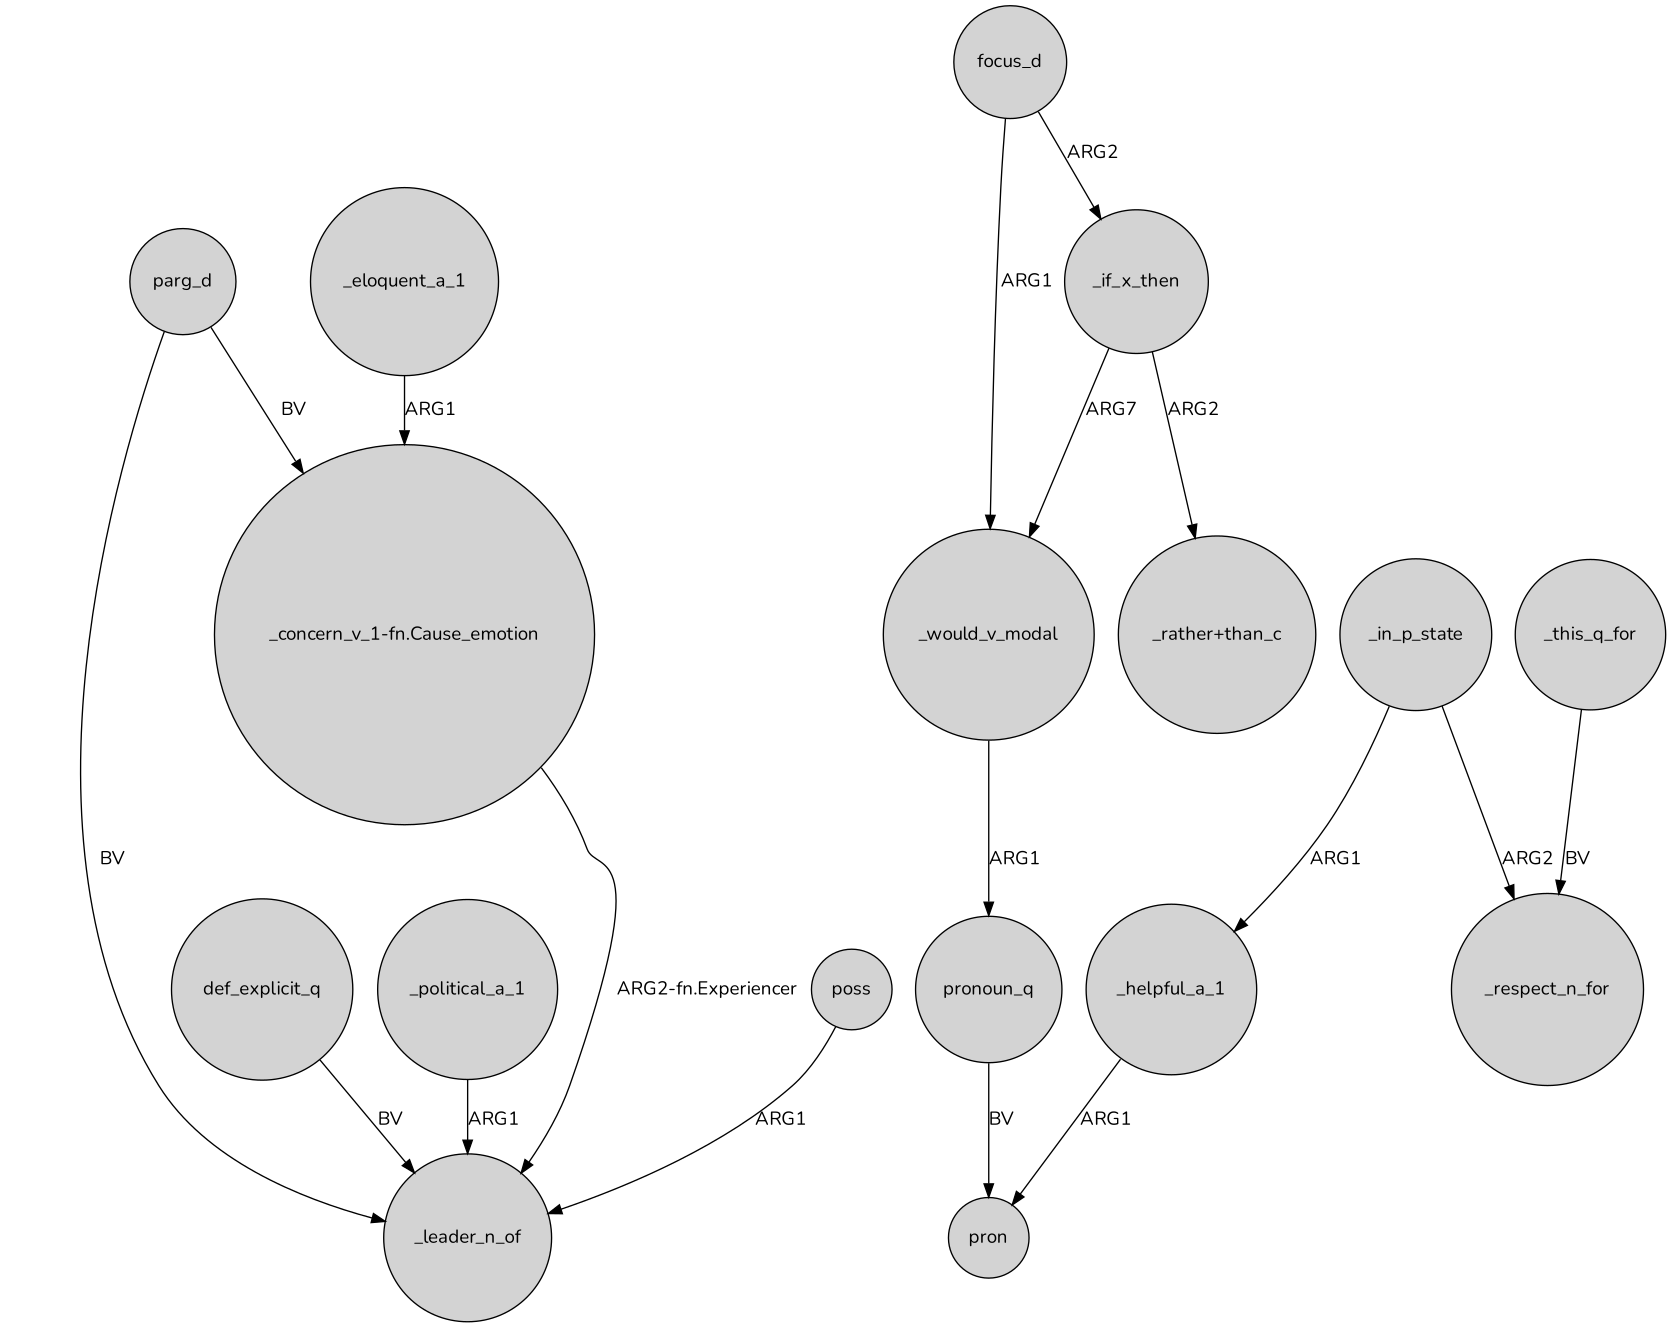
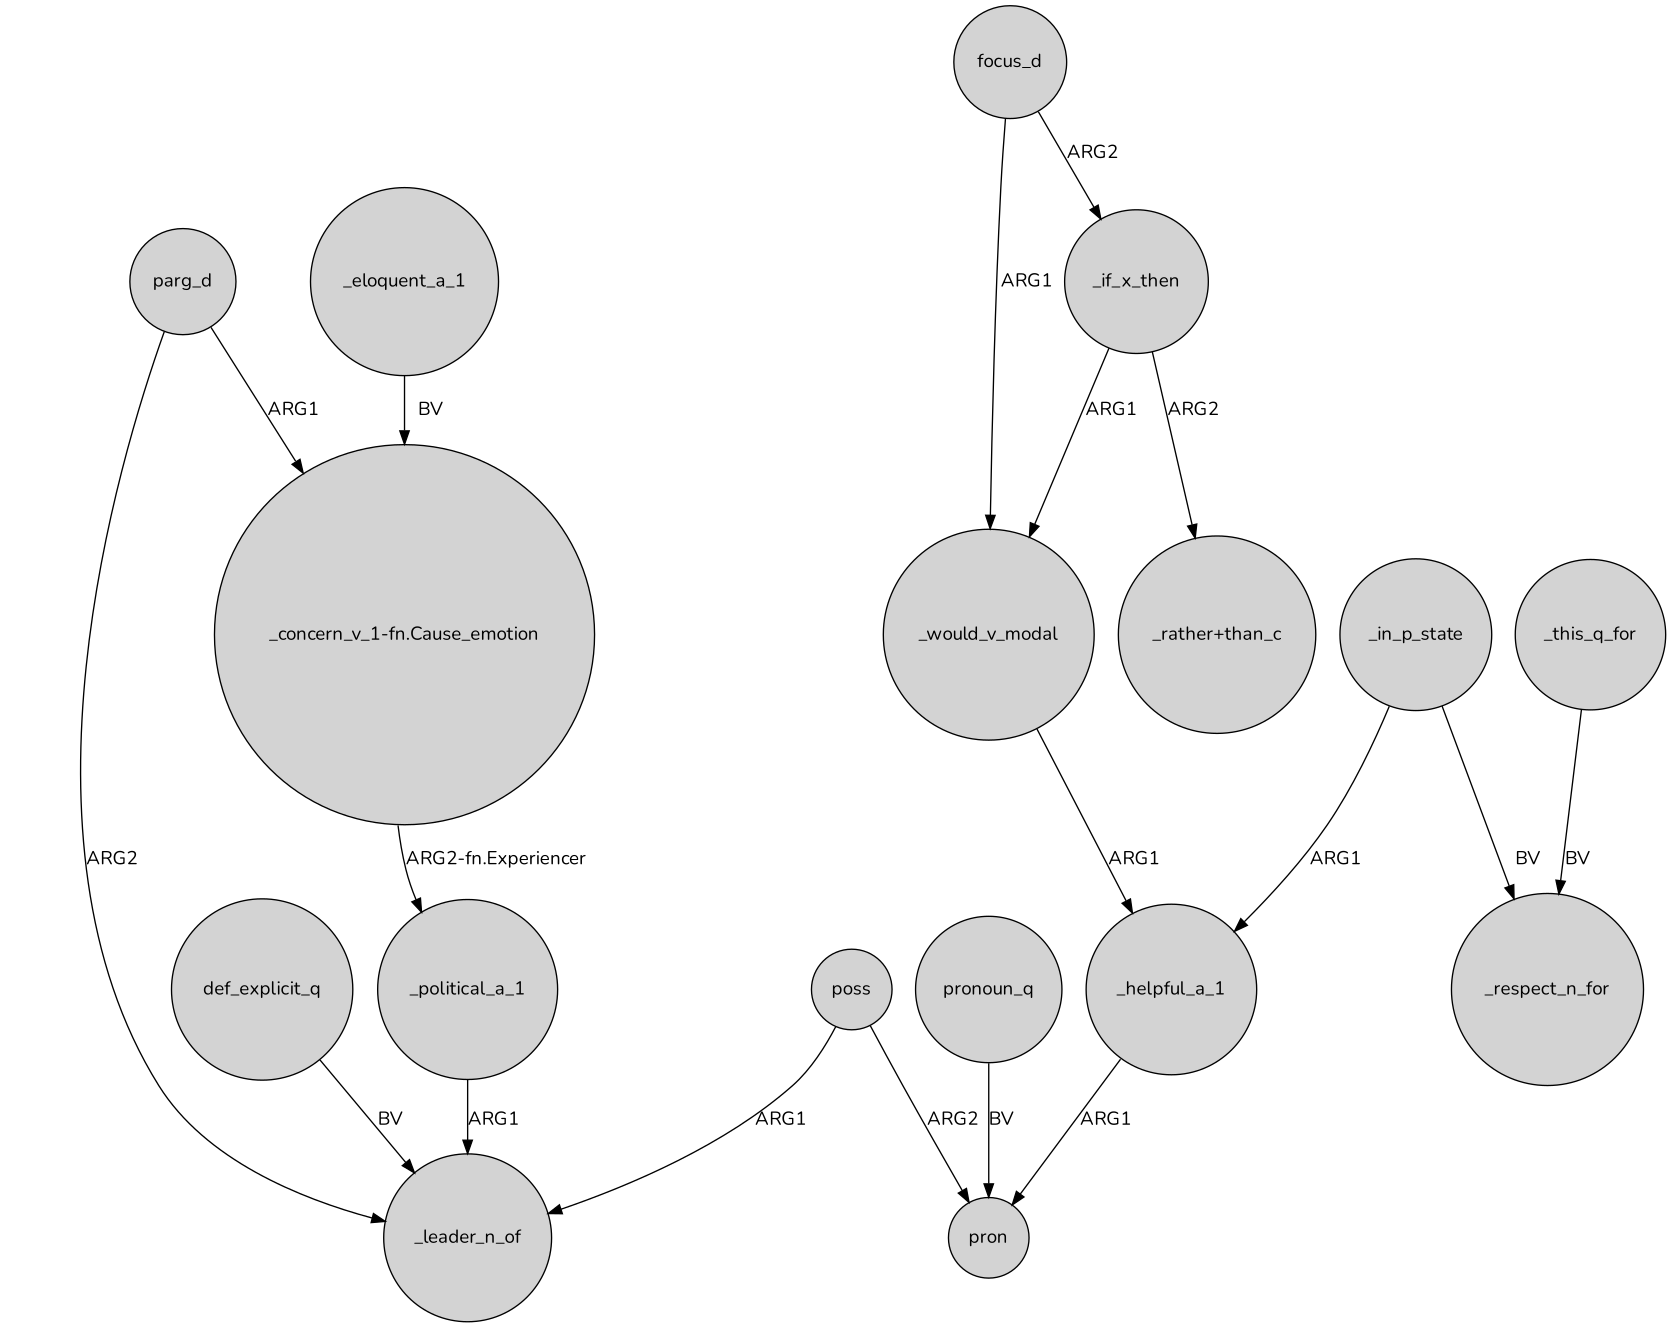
(294, 410) -> (294, 410)
(431, 410) -> (431, 410)
(1112, 410) -> (1112, 410)
(989, 821) -> (1082, 815)
(112, 859) -> (112, 859)
(1528, 859) -> (1528, 859)
(607, 961) -> (404, 863)
none -> (916, 1108)
